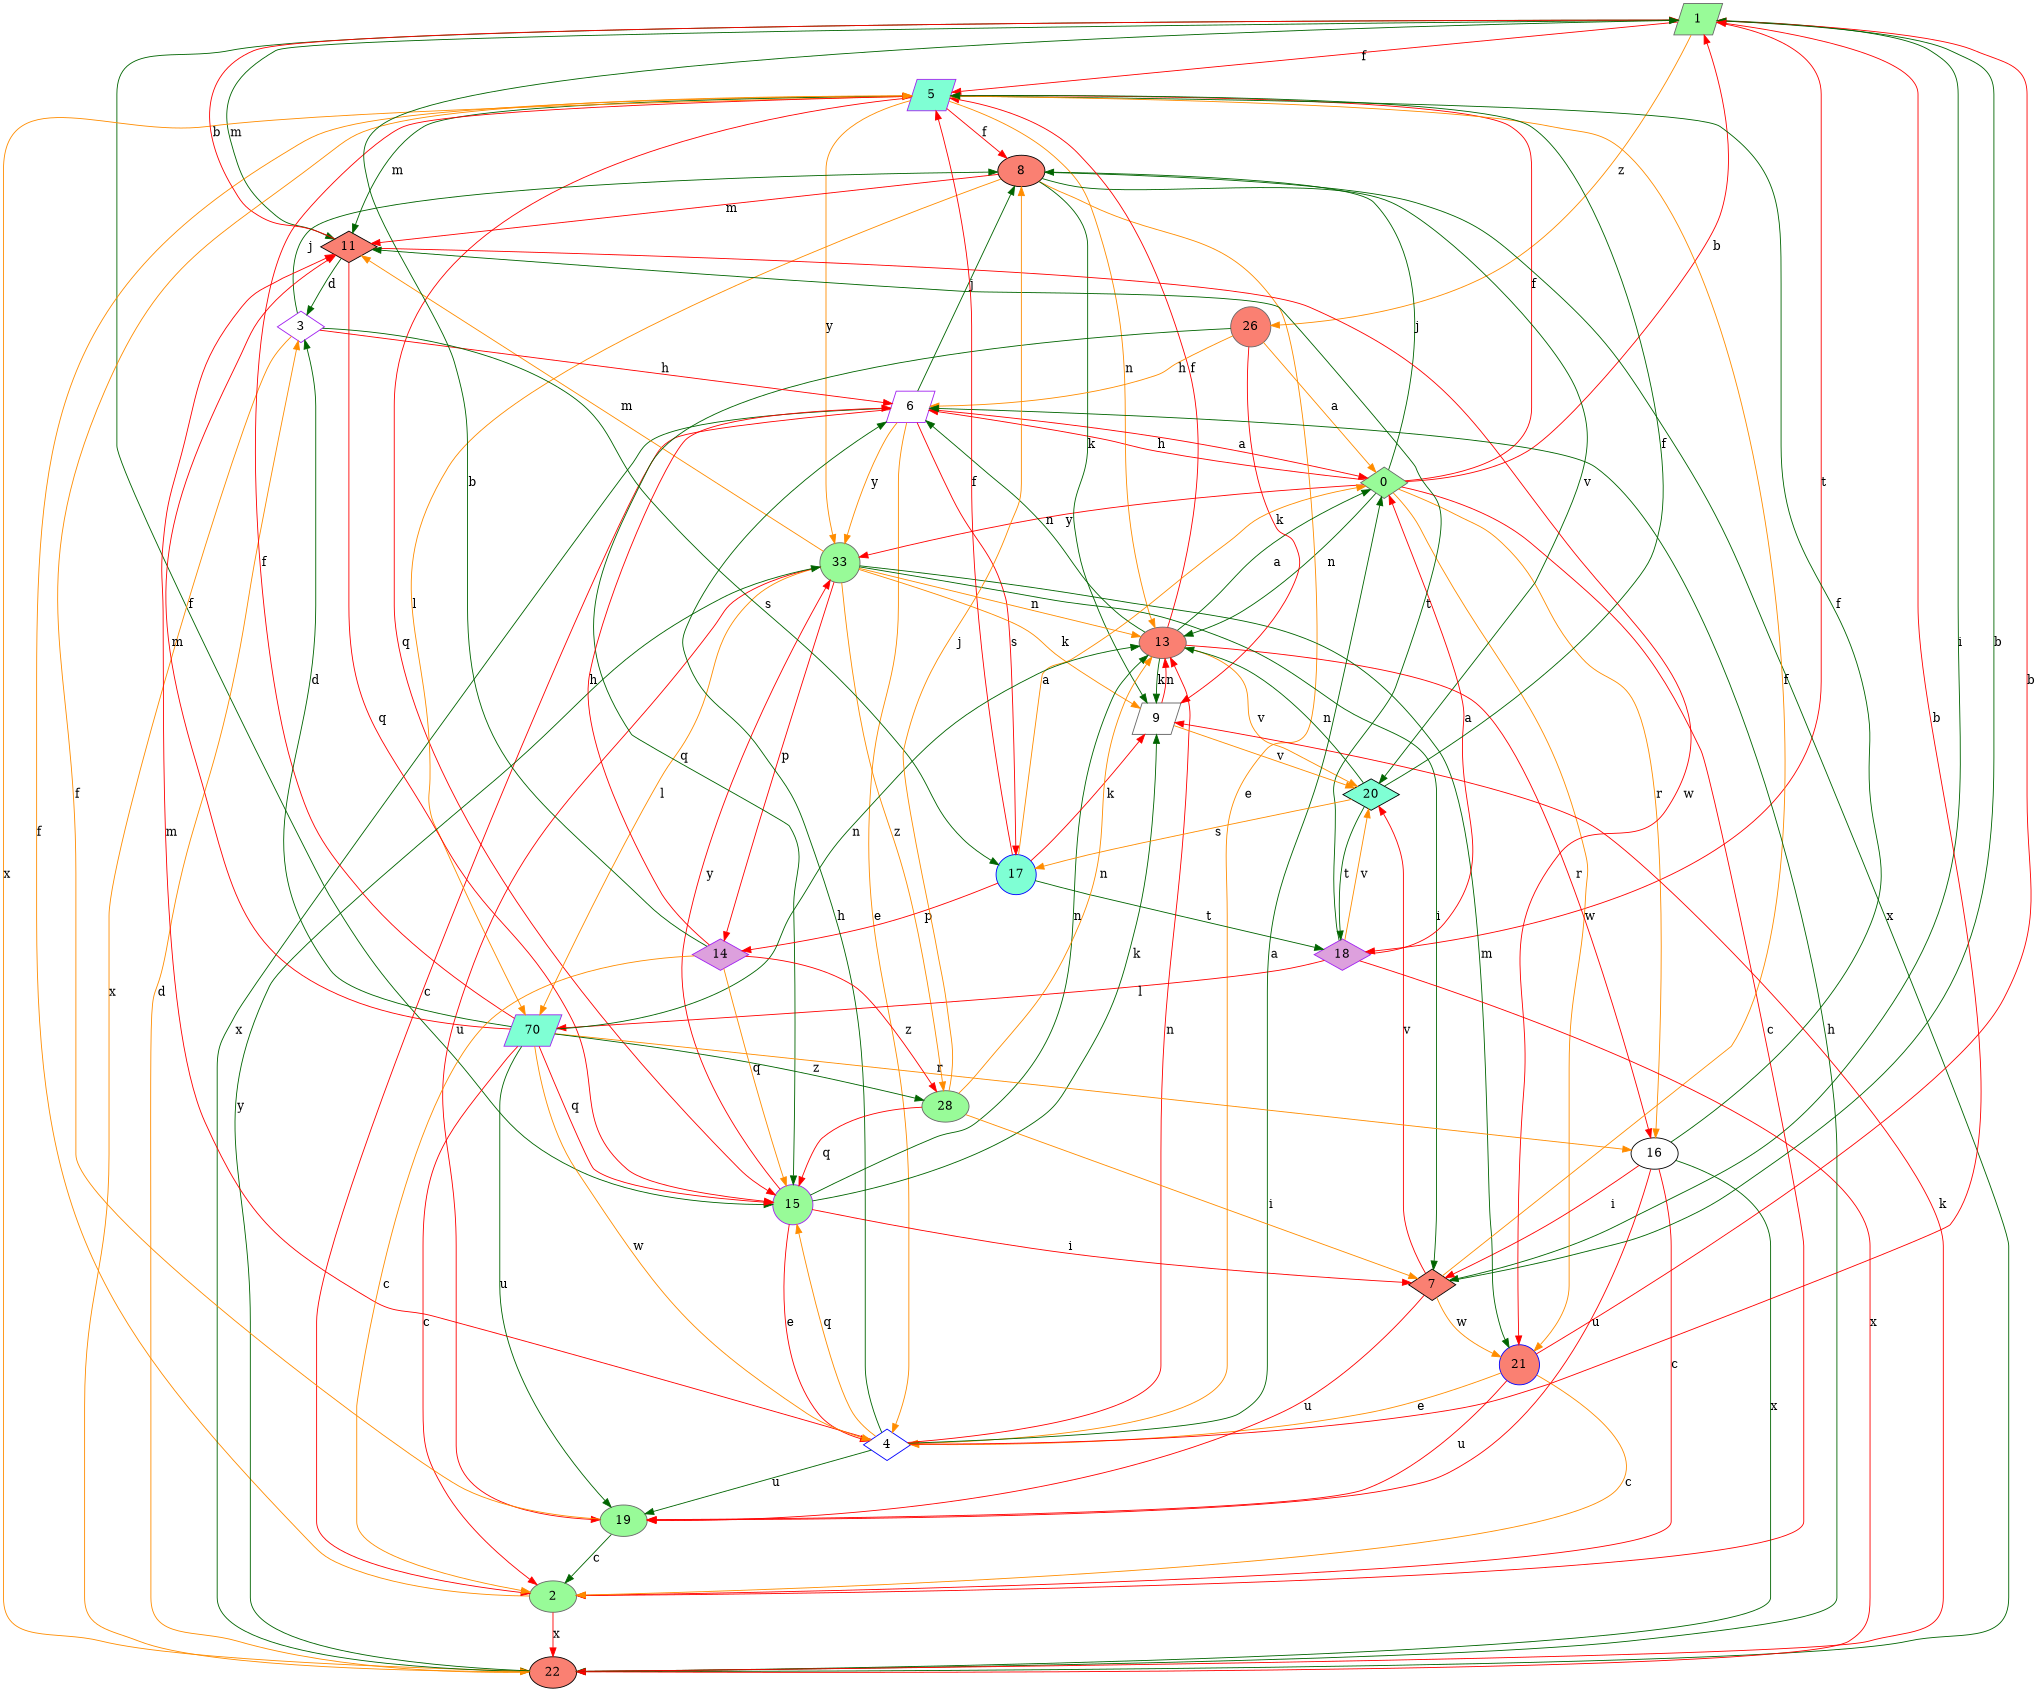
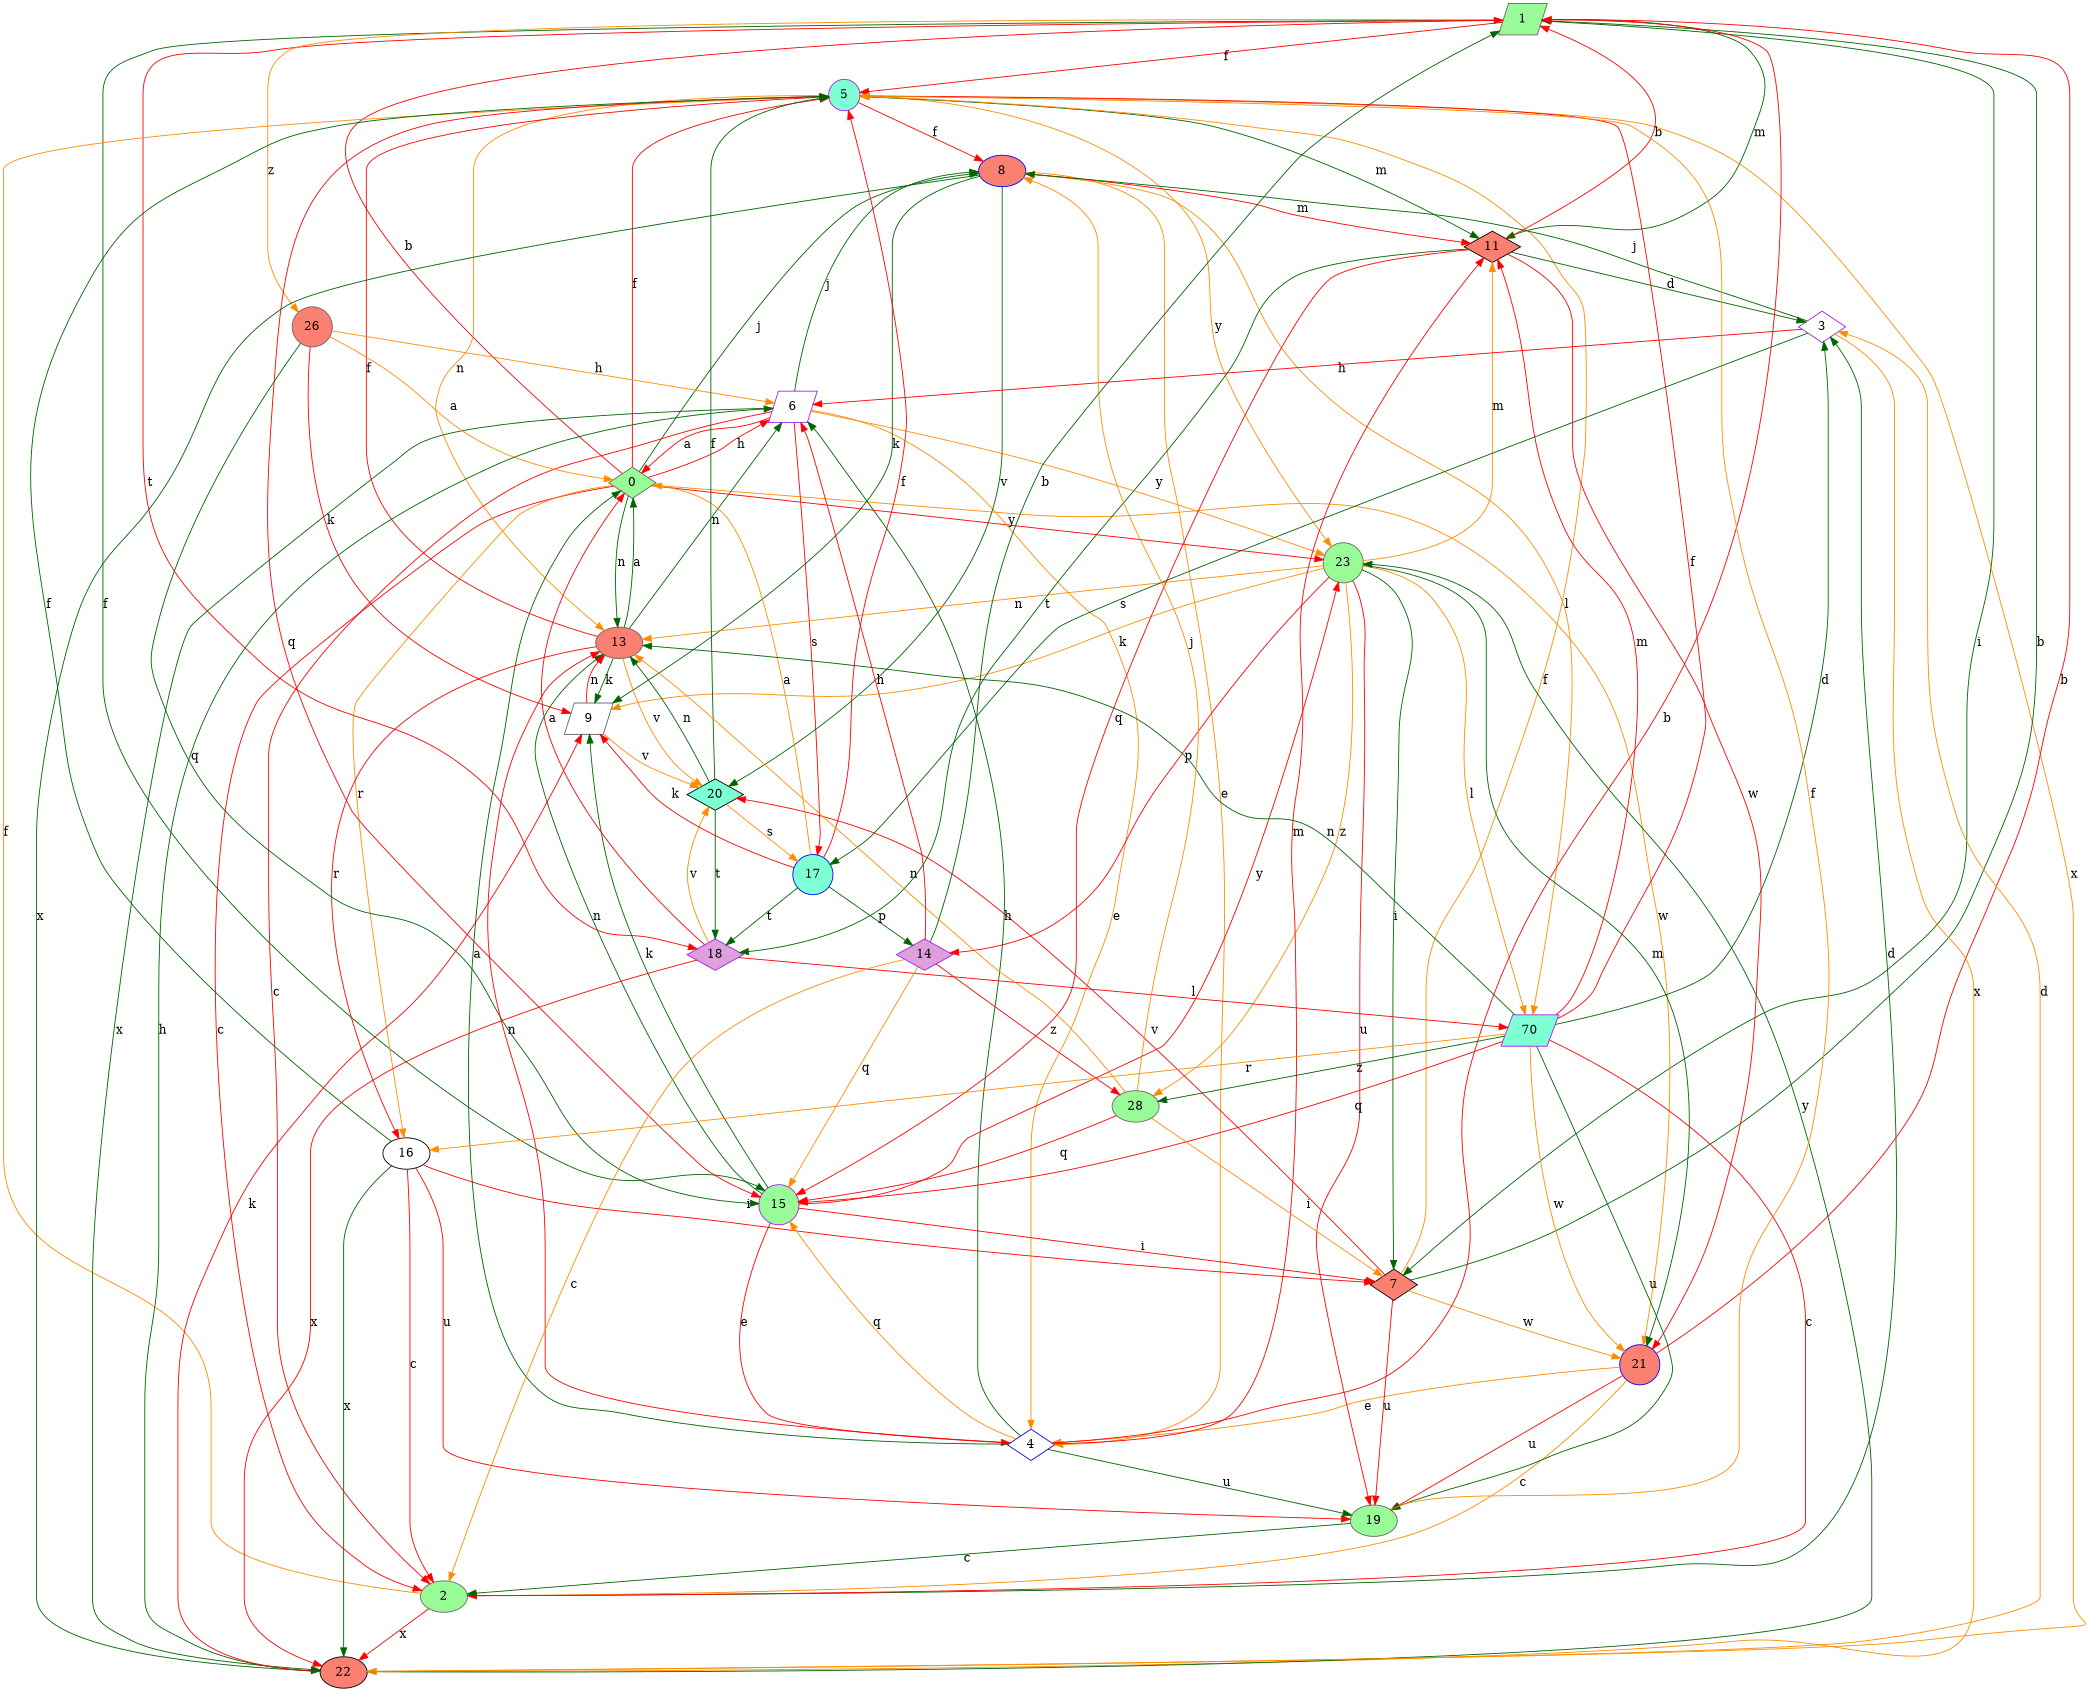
(932, 95) -> (844, 95)
(1021, 171) -> (1002, 171)
(1188, 297) -> (1072, 565)
(840, 563) -> (1343, 563)
(883, 923) -> (863, 911)
(653, 1280) -> (1549, 1205)
none -> (1754, 1565)
